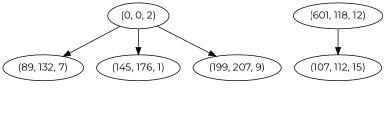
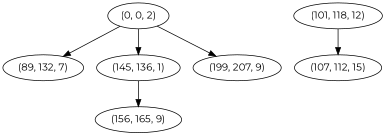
(338, 16) -> (338, 16)
(138, 68) -> (138, 68)
none -> (138, 120)
